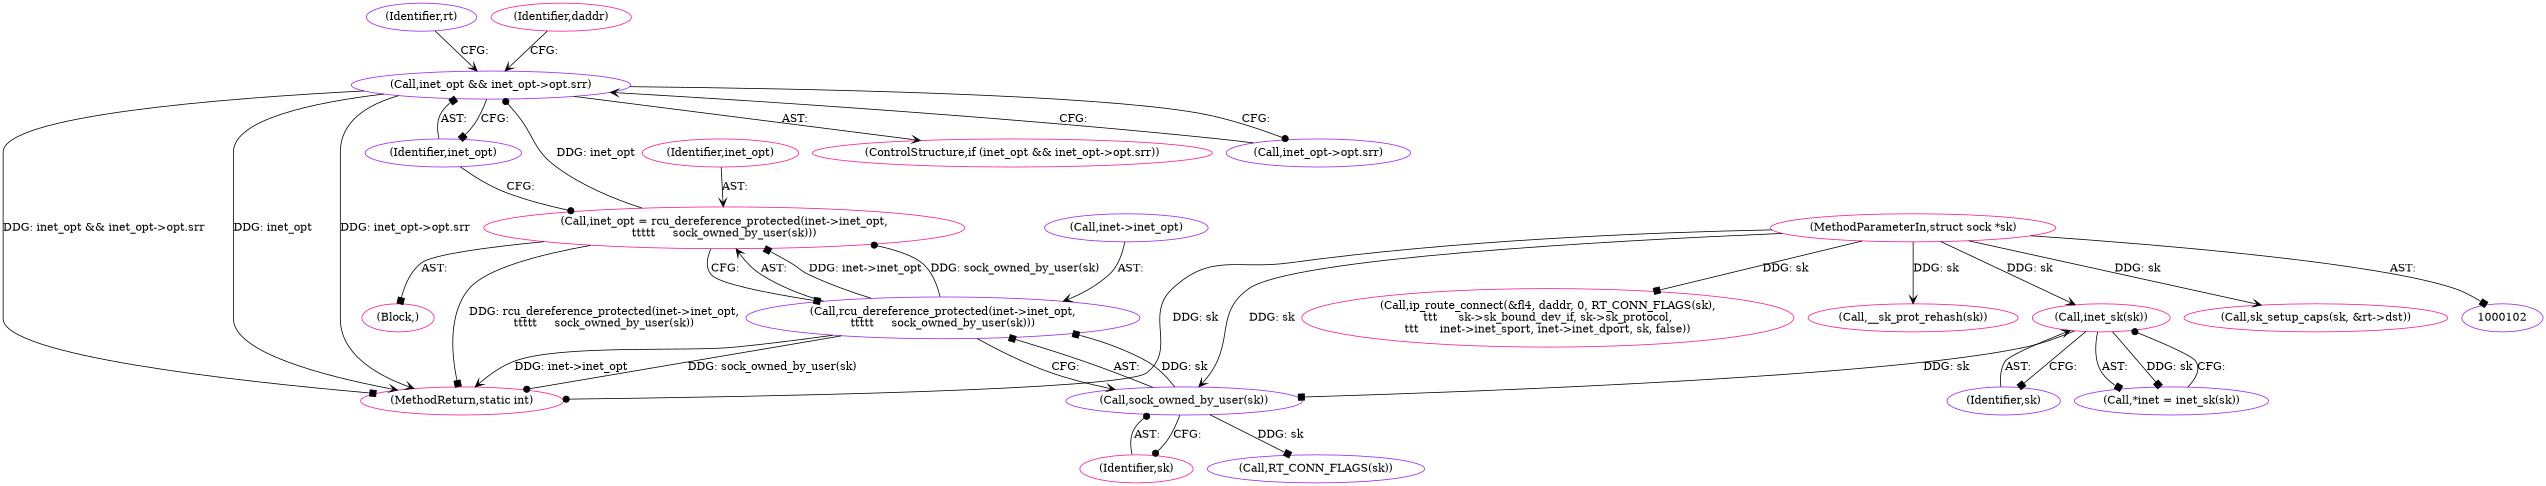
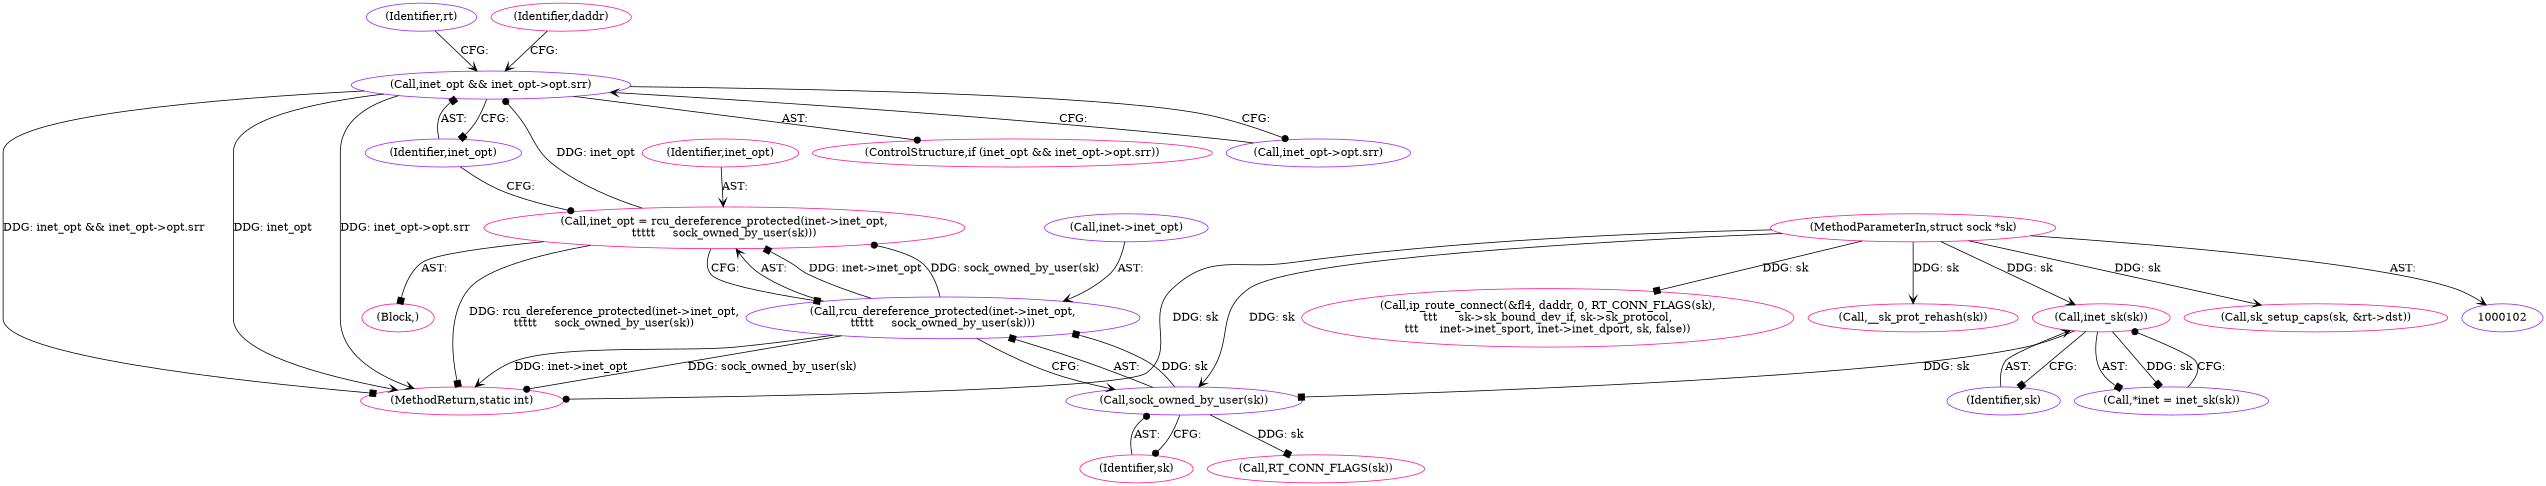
(743, 118) -> (744, 118)
(2258, 255) -> (2258, 255)
(1316, 469) -> (1316, 469)
